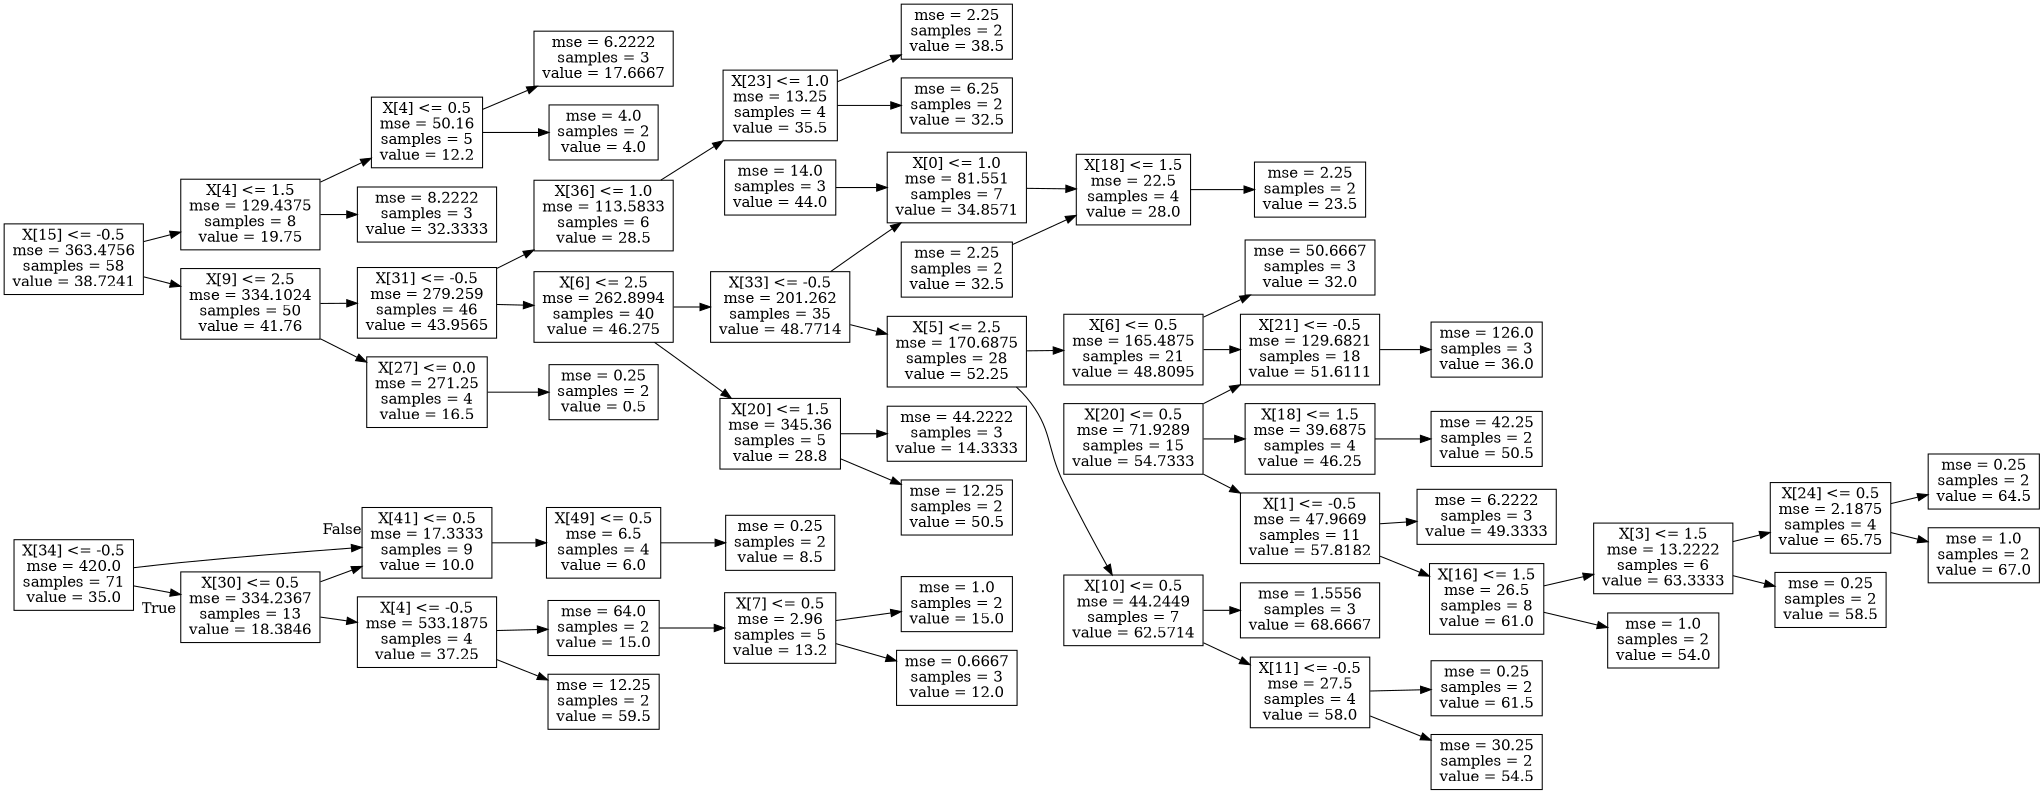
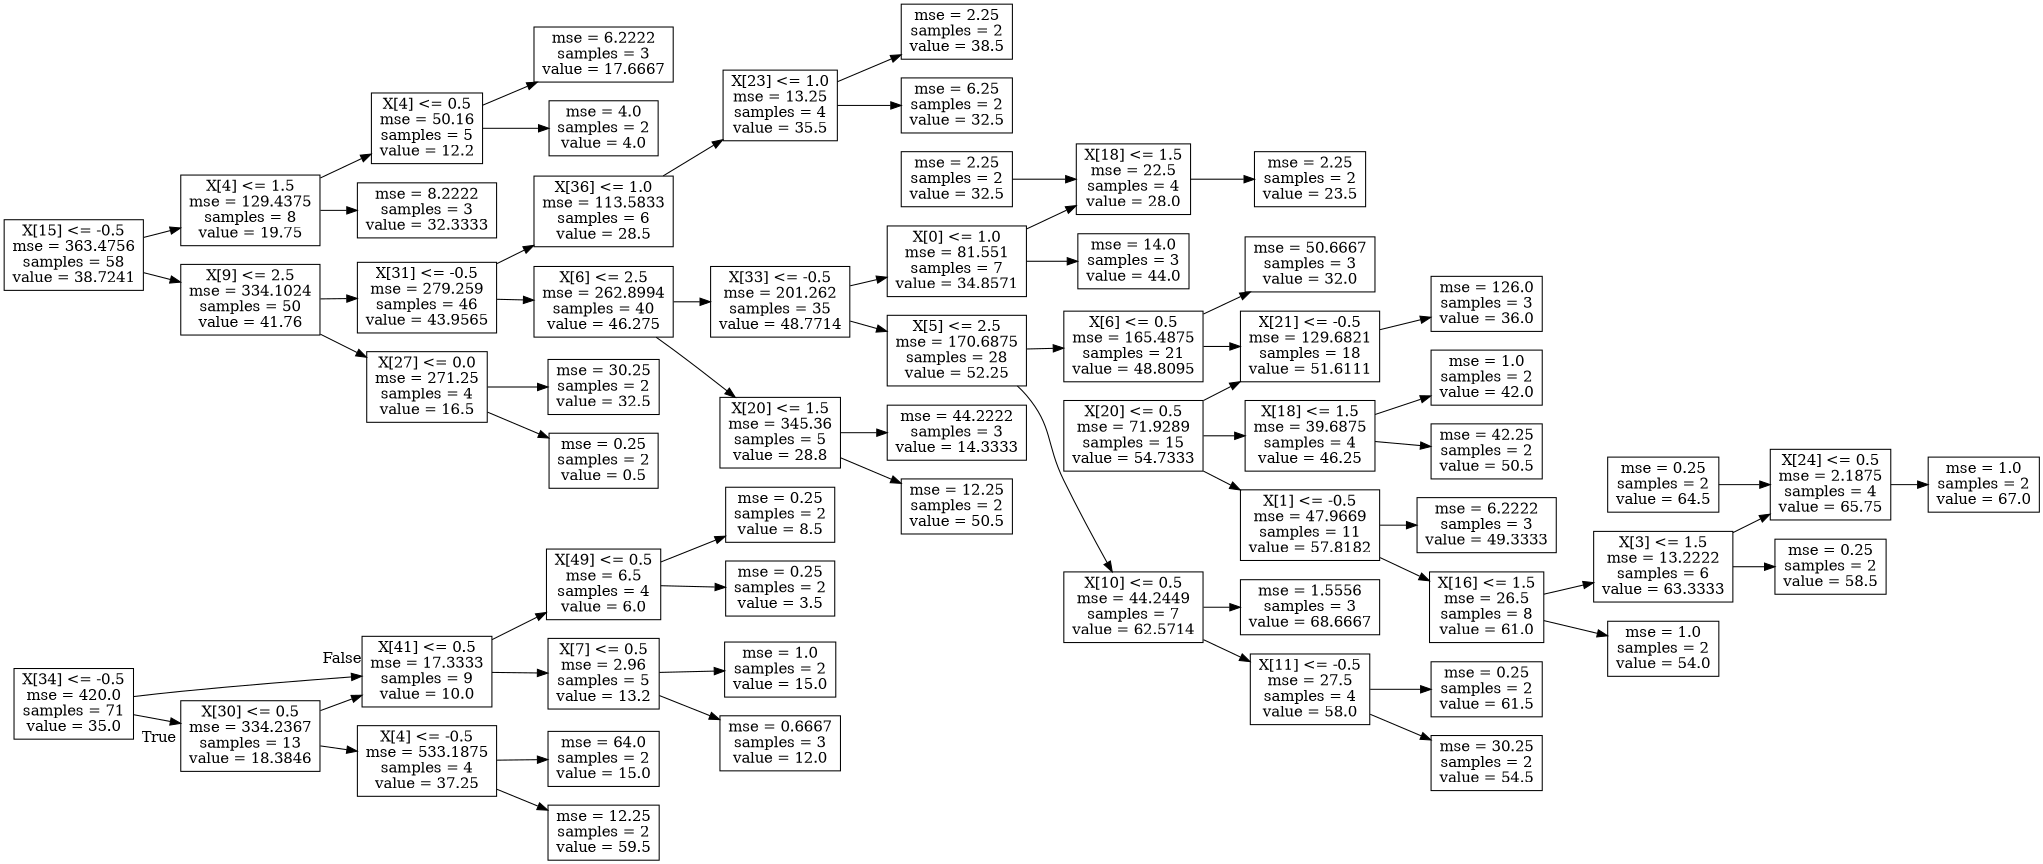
(856, 188) -> (1047, 261)
none -> (1487, 378)
none -> (604, 387)
(1904, 500) -> (1739, 485)
none -> (780, 589)
(687, 628) -> (515, 673)
